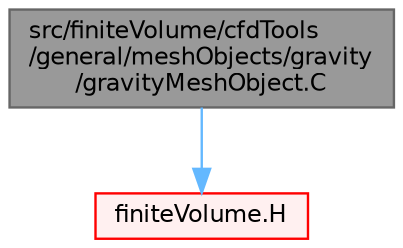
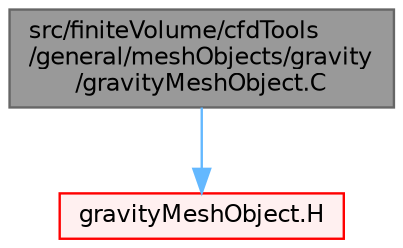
(202, 216) -> (202, 216)
